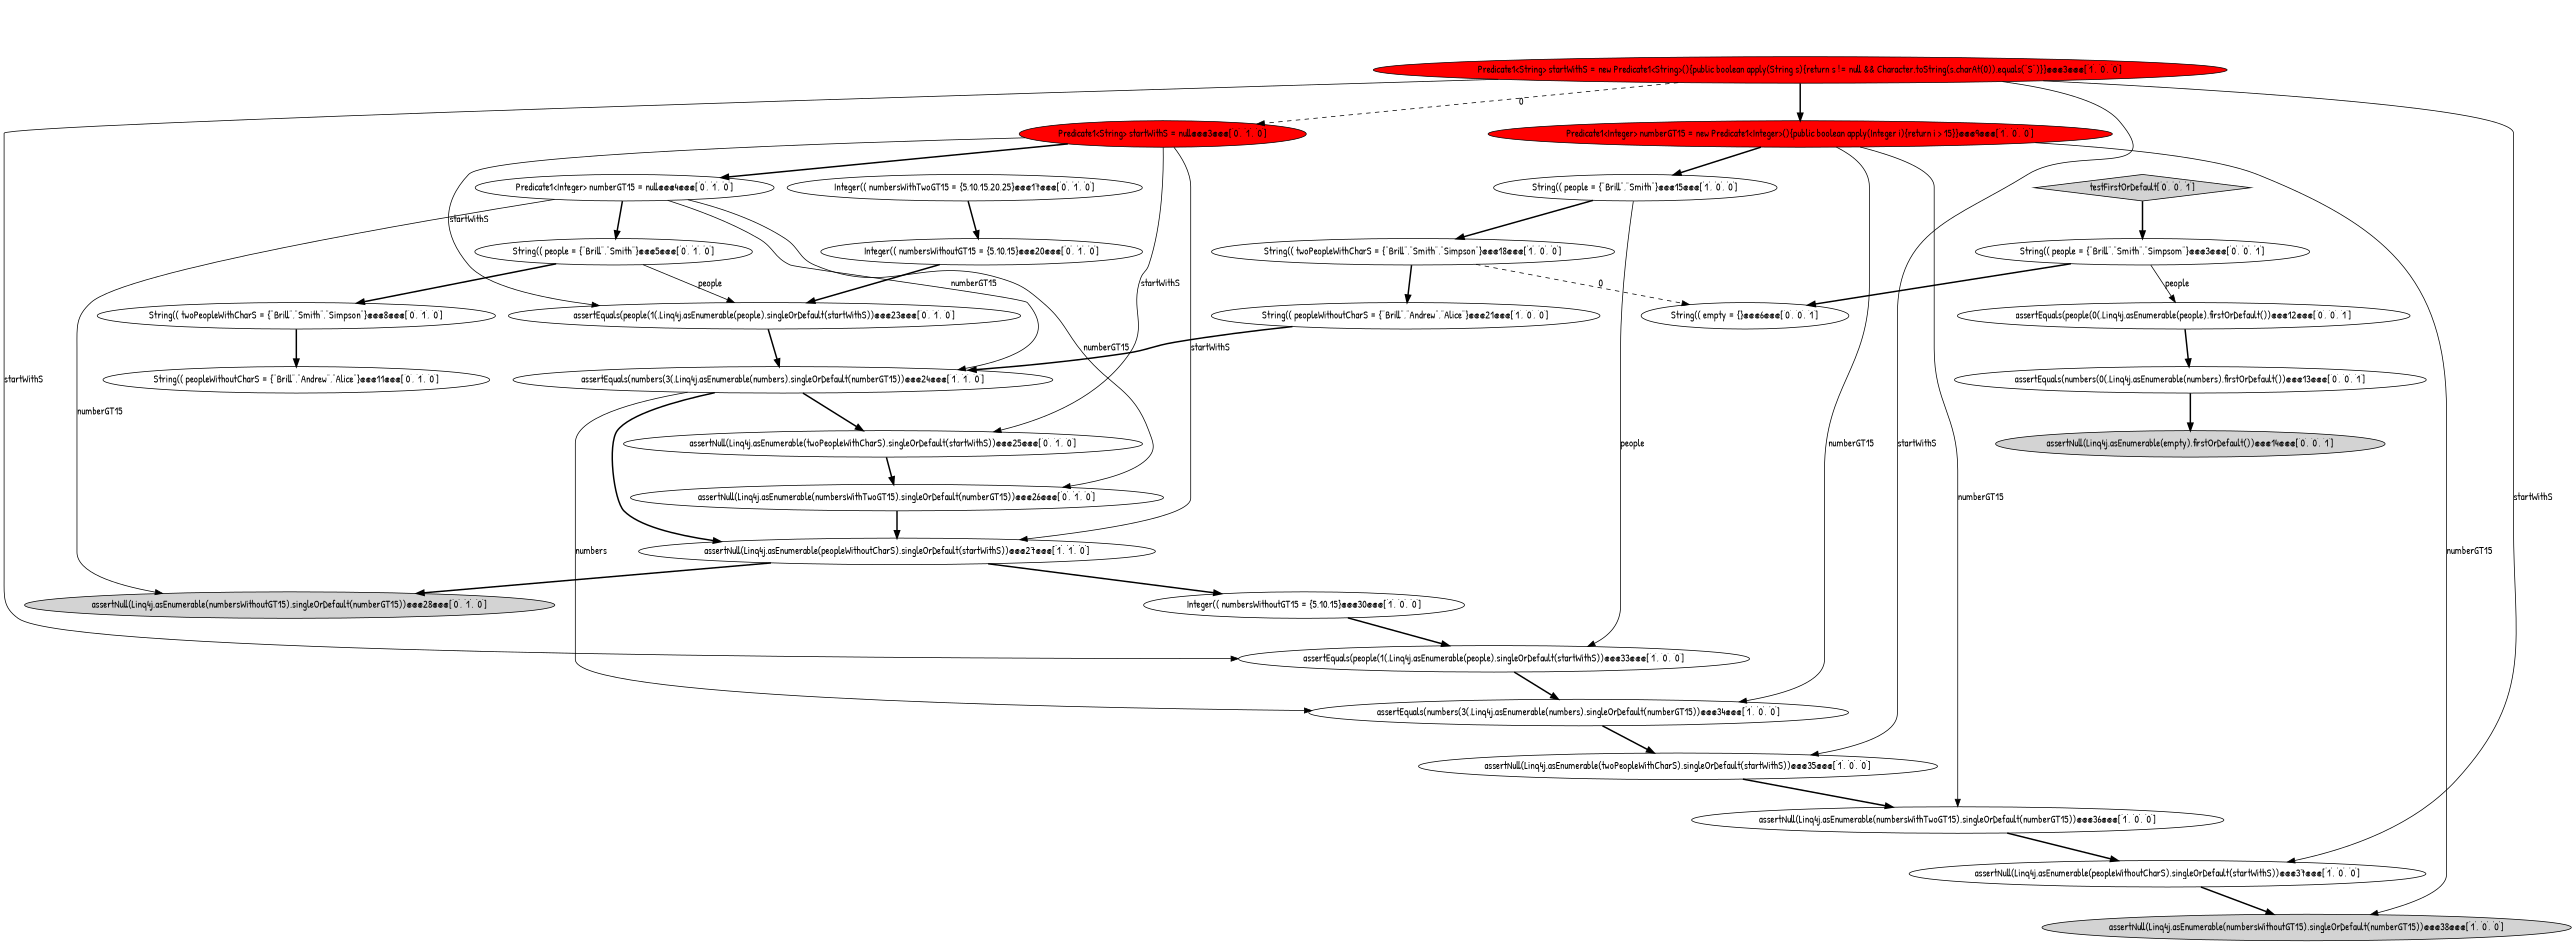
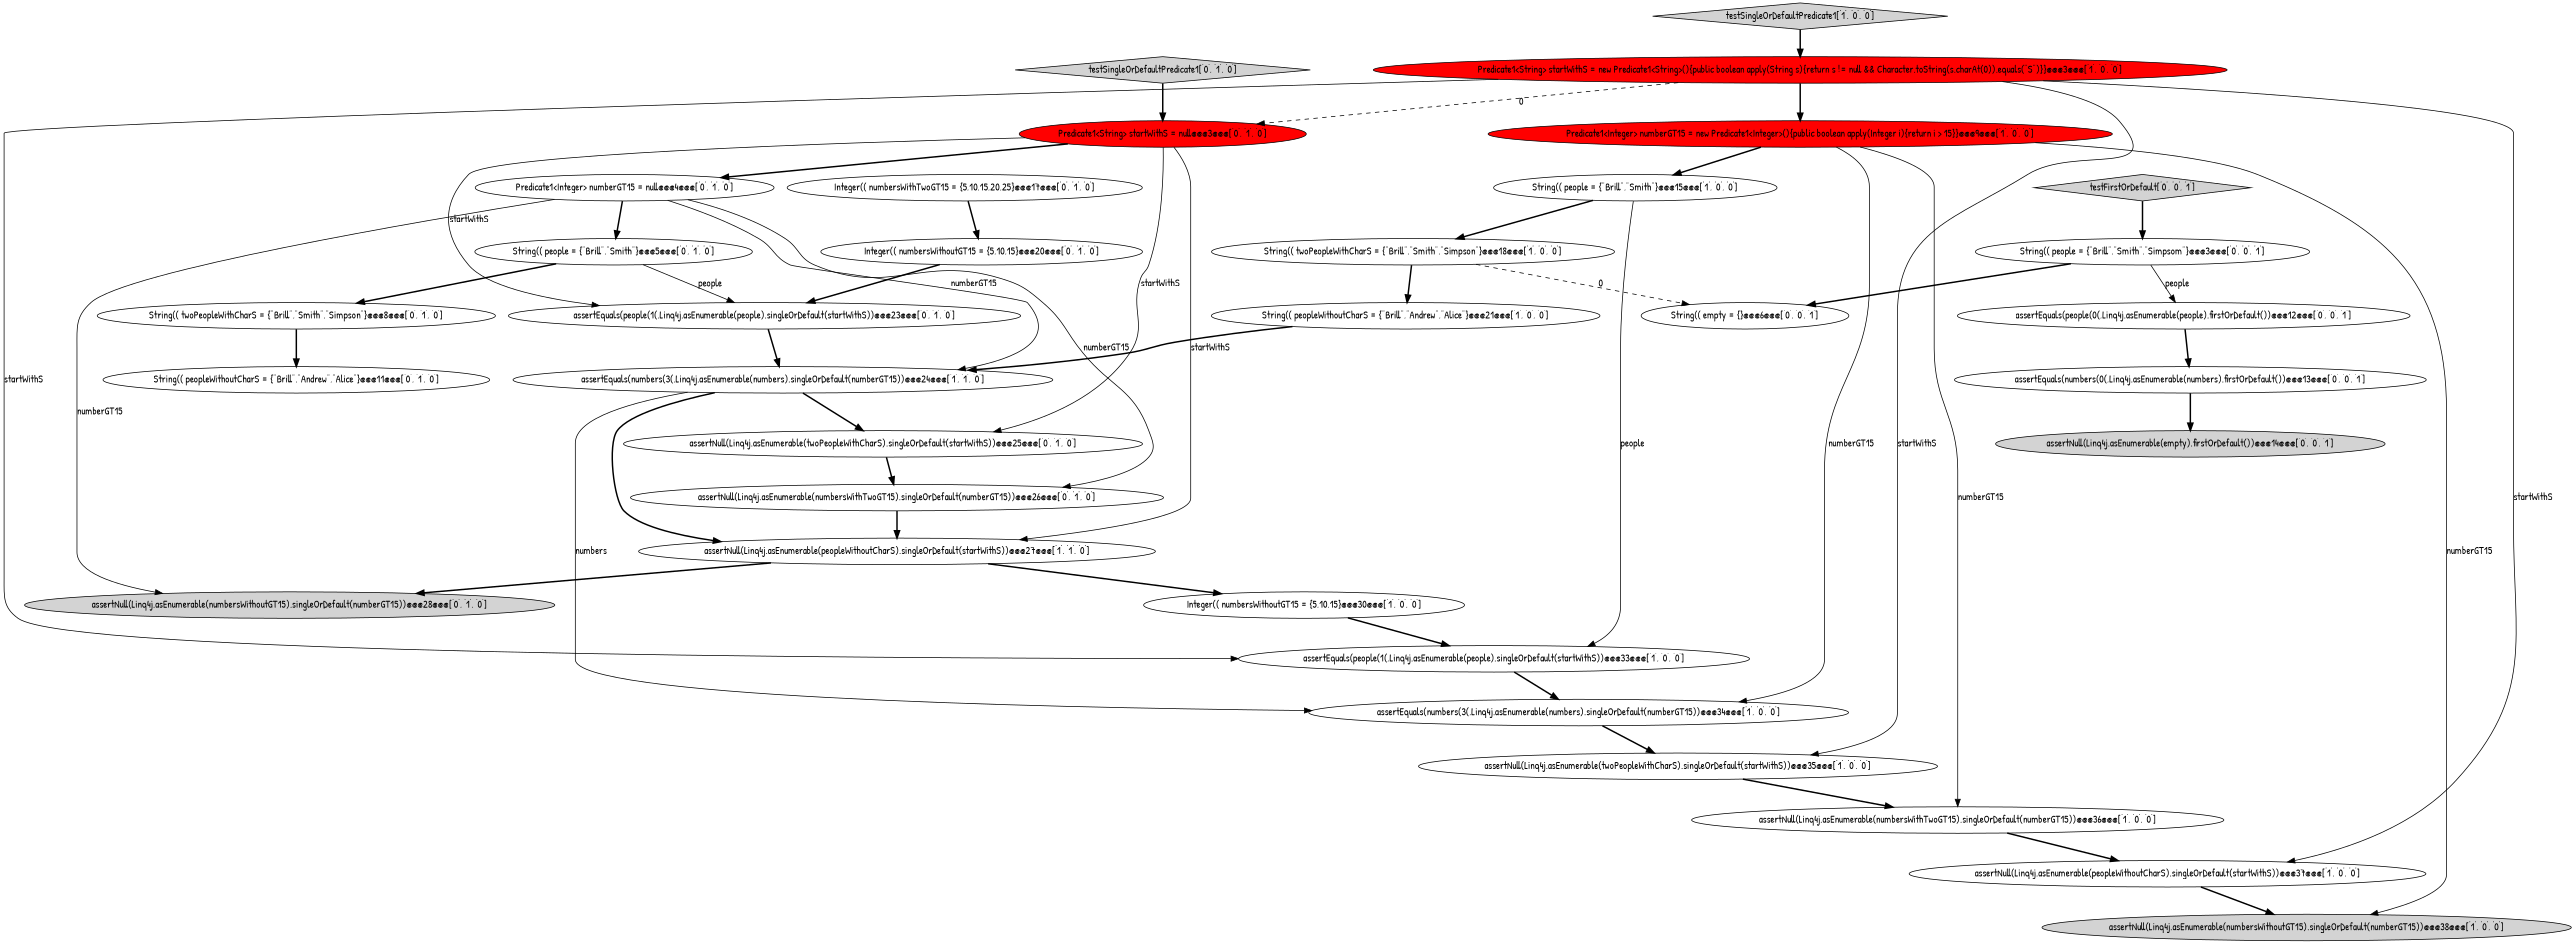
none -> (1800, 16)
none -> (1163, 70)
